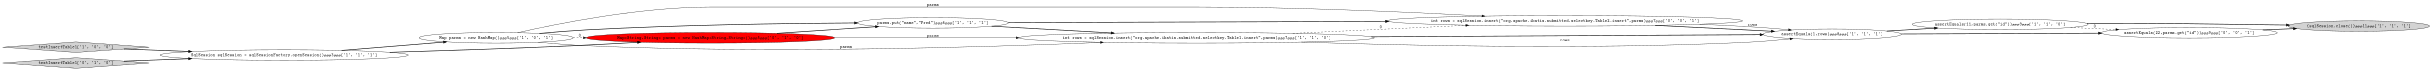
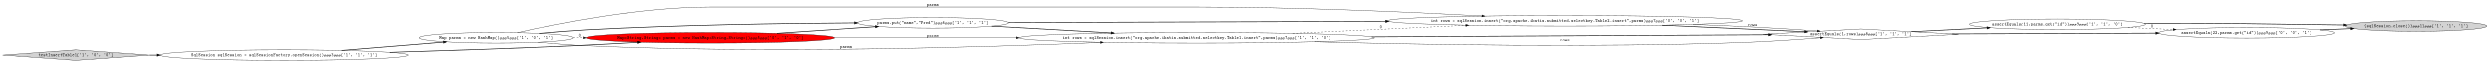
(1832, 34) -> (1861, 34)
(76, 63) -> none
